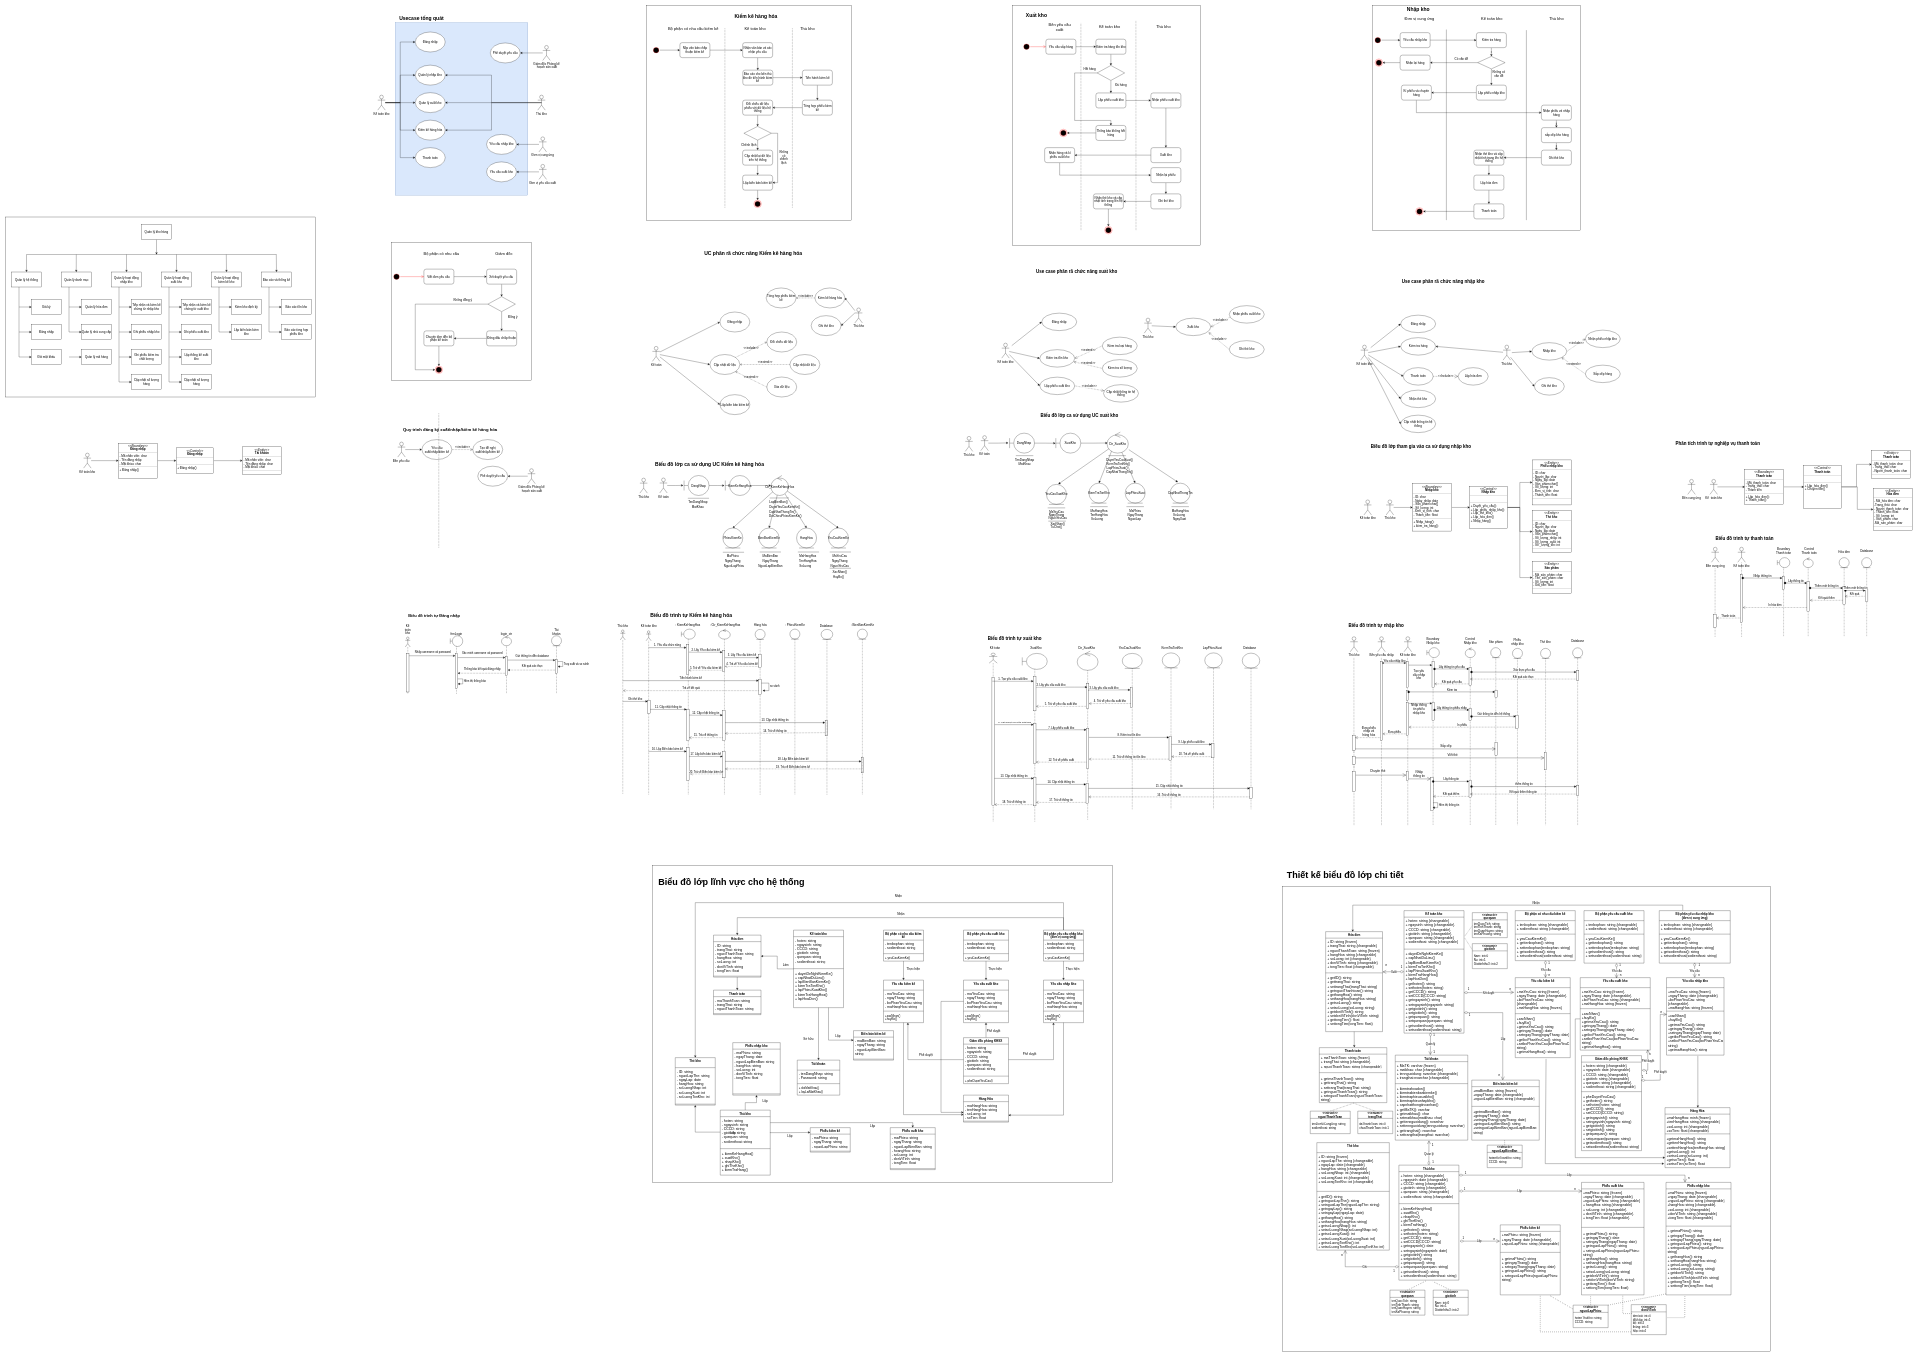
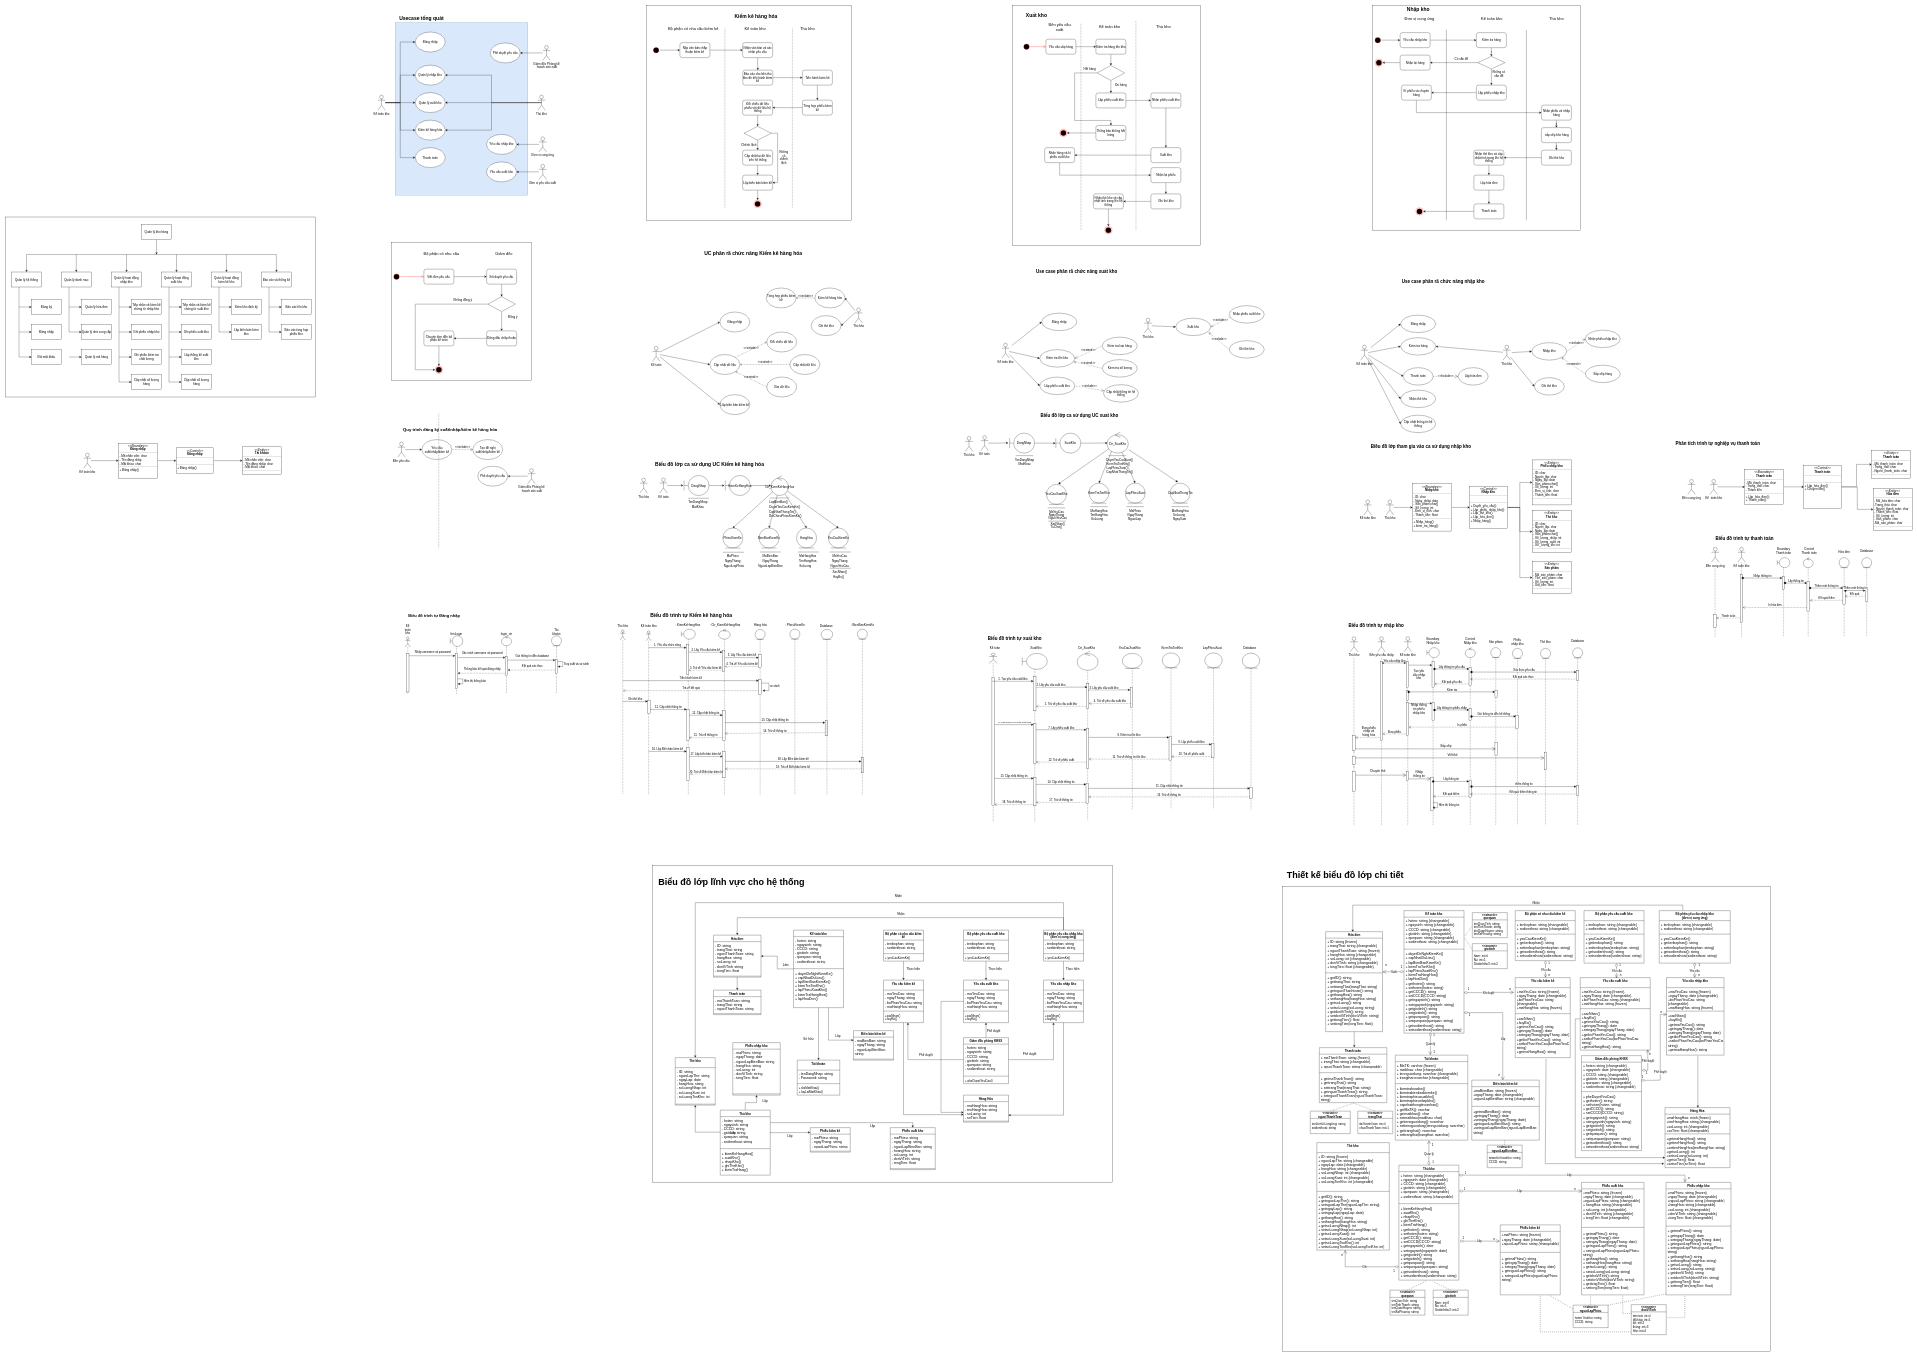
(46, 307) -> (46, 307)
